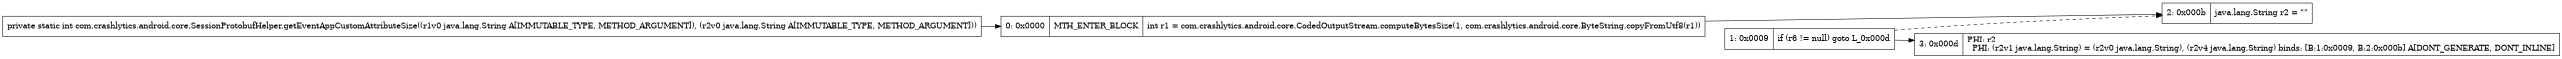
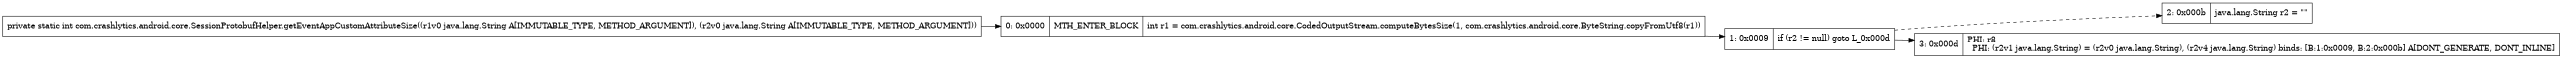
(1931, 18) -> (1712, 36)
(1834, 39) -> (1834, 39)
(1983, 40) -> (1983, 40)
